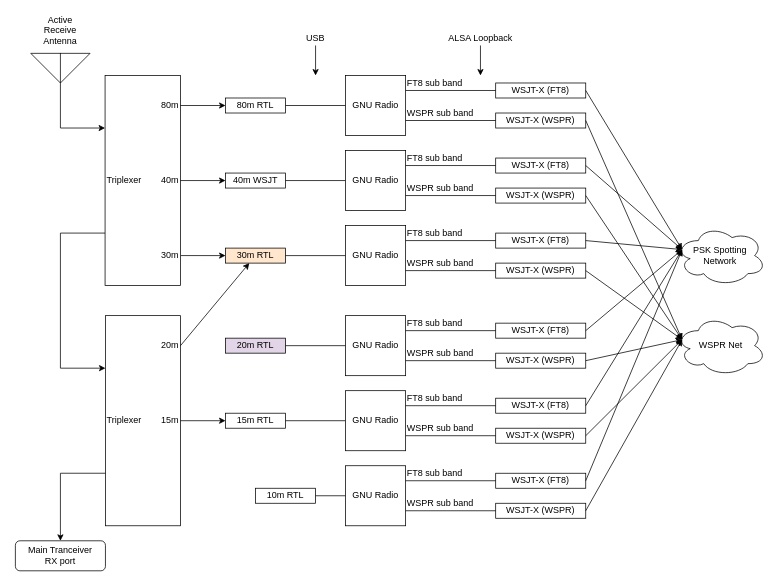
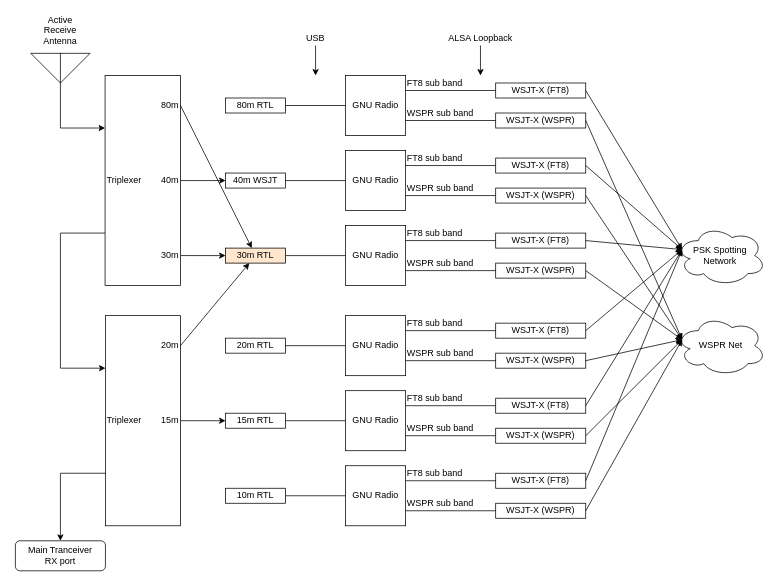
(200, 105) -> (215, 174)
(255, 345) -> (255, 345)
(285, 495) -> (255, 495)
